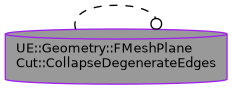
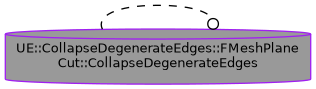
(116, 57) -> (158, 57)
